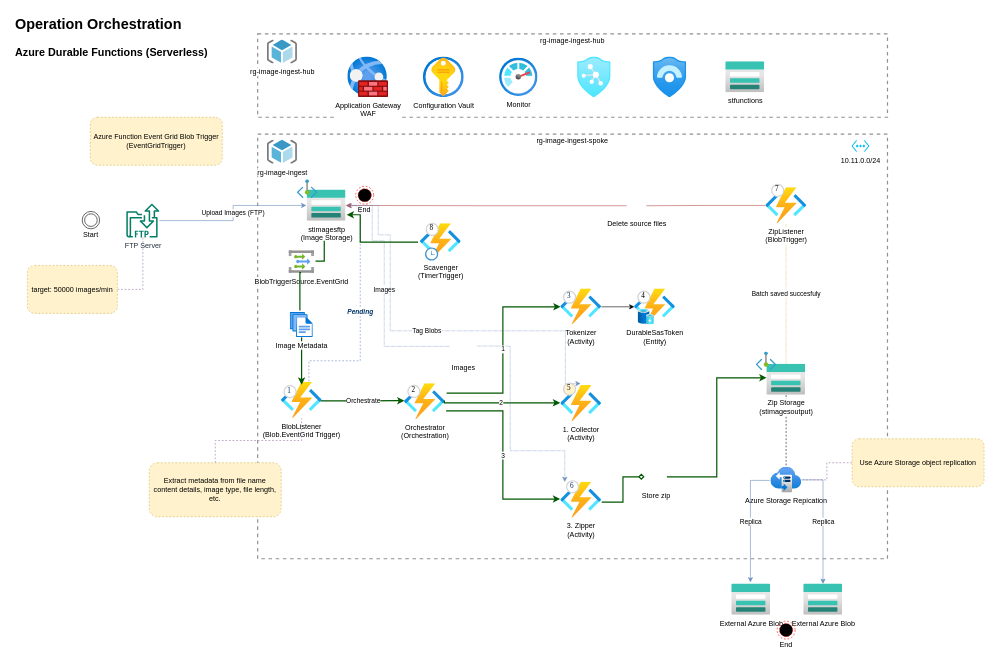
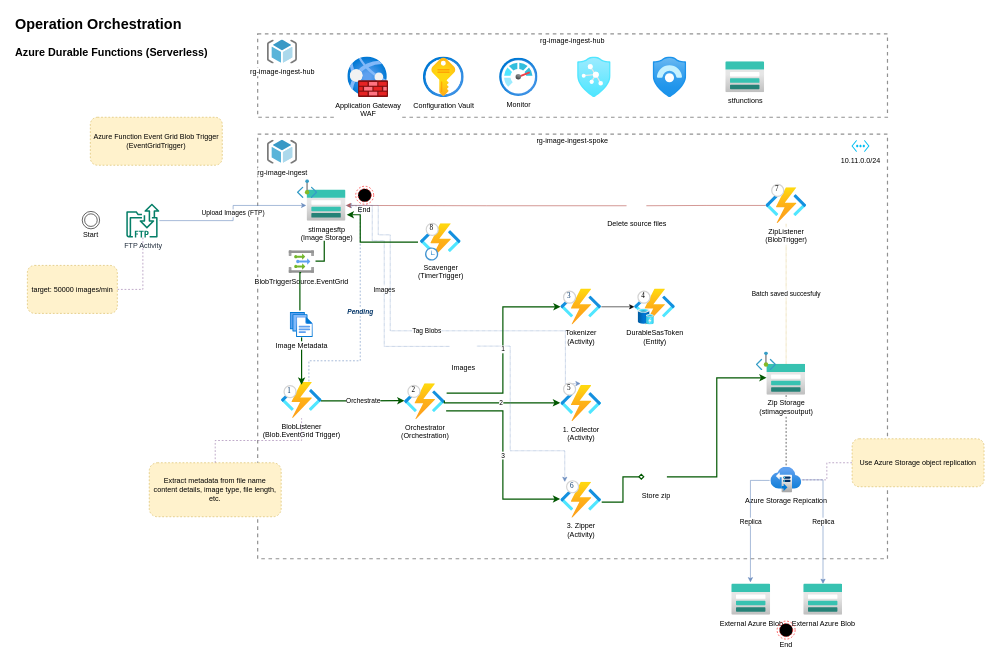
(143, 246) -> (143, 246)
(570, 389) -> (570, 389)
